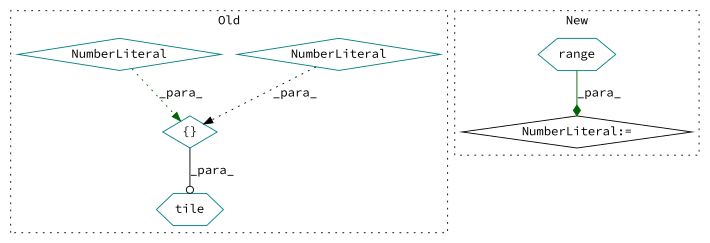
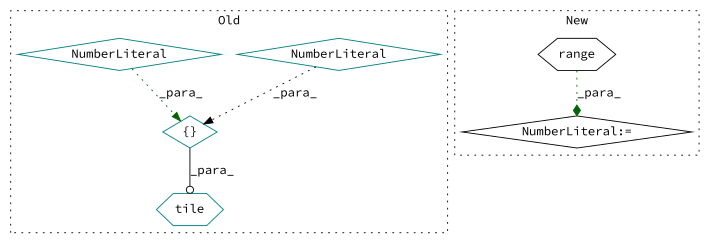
(577, 54) -> (577, 54)
(577, 88) -> (577, 88)
